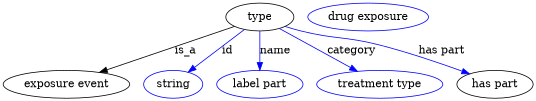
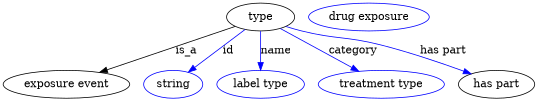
(260, 84) -> (261, 84)
